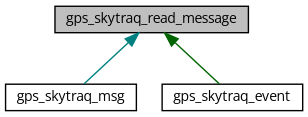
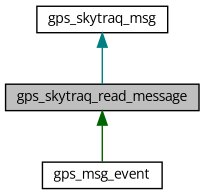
(106, 63) -> (102, 66)
(232, 97) -> (102, 175)
